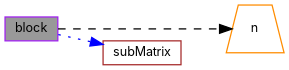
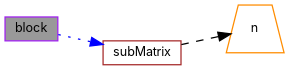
(139, 29) -> (200, 41)
